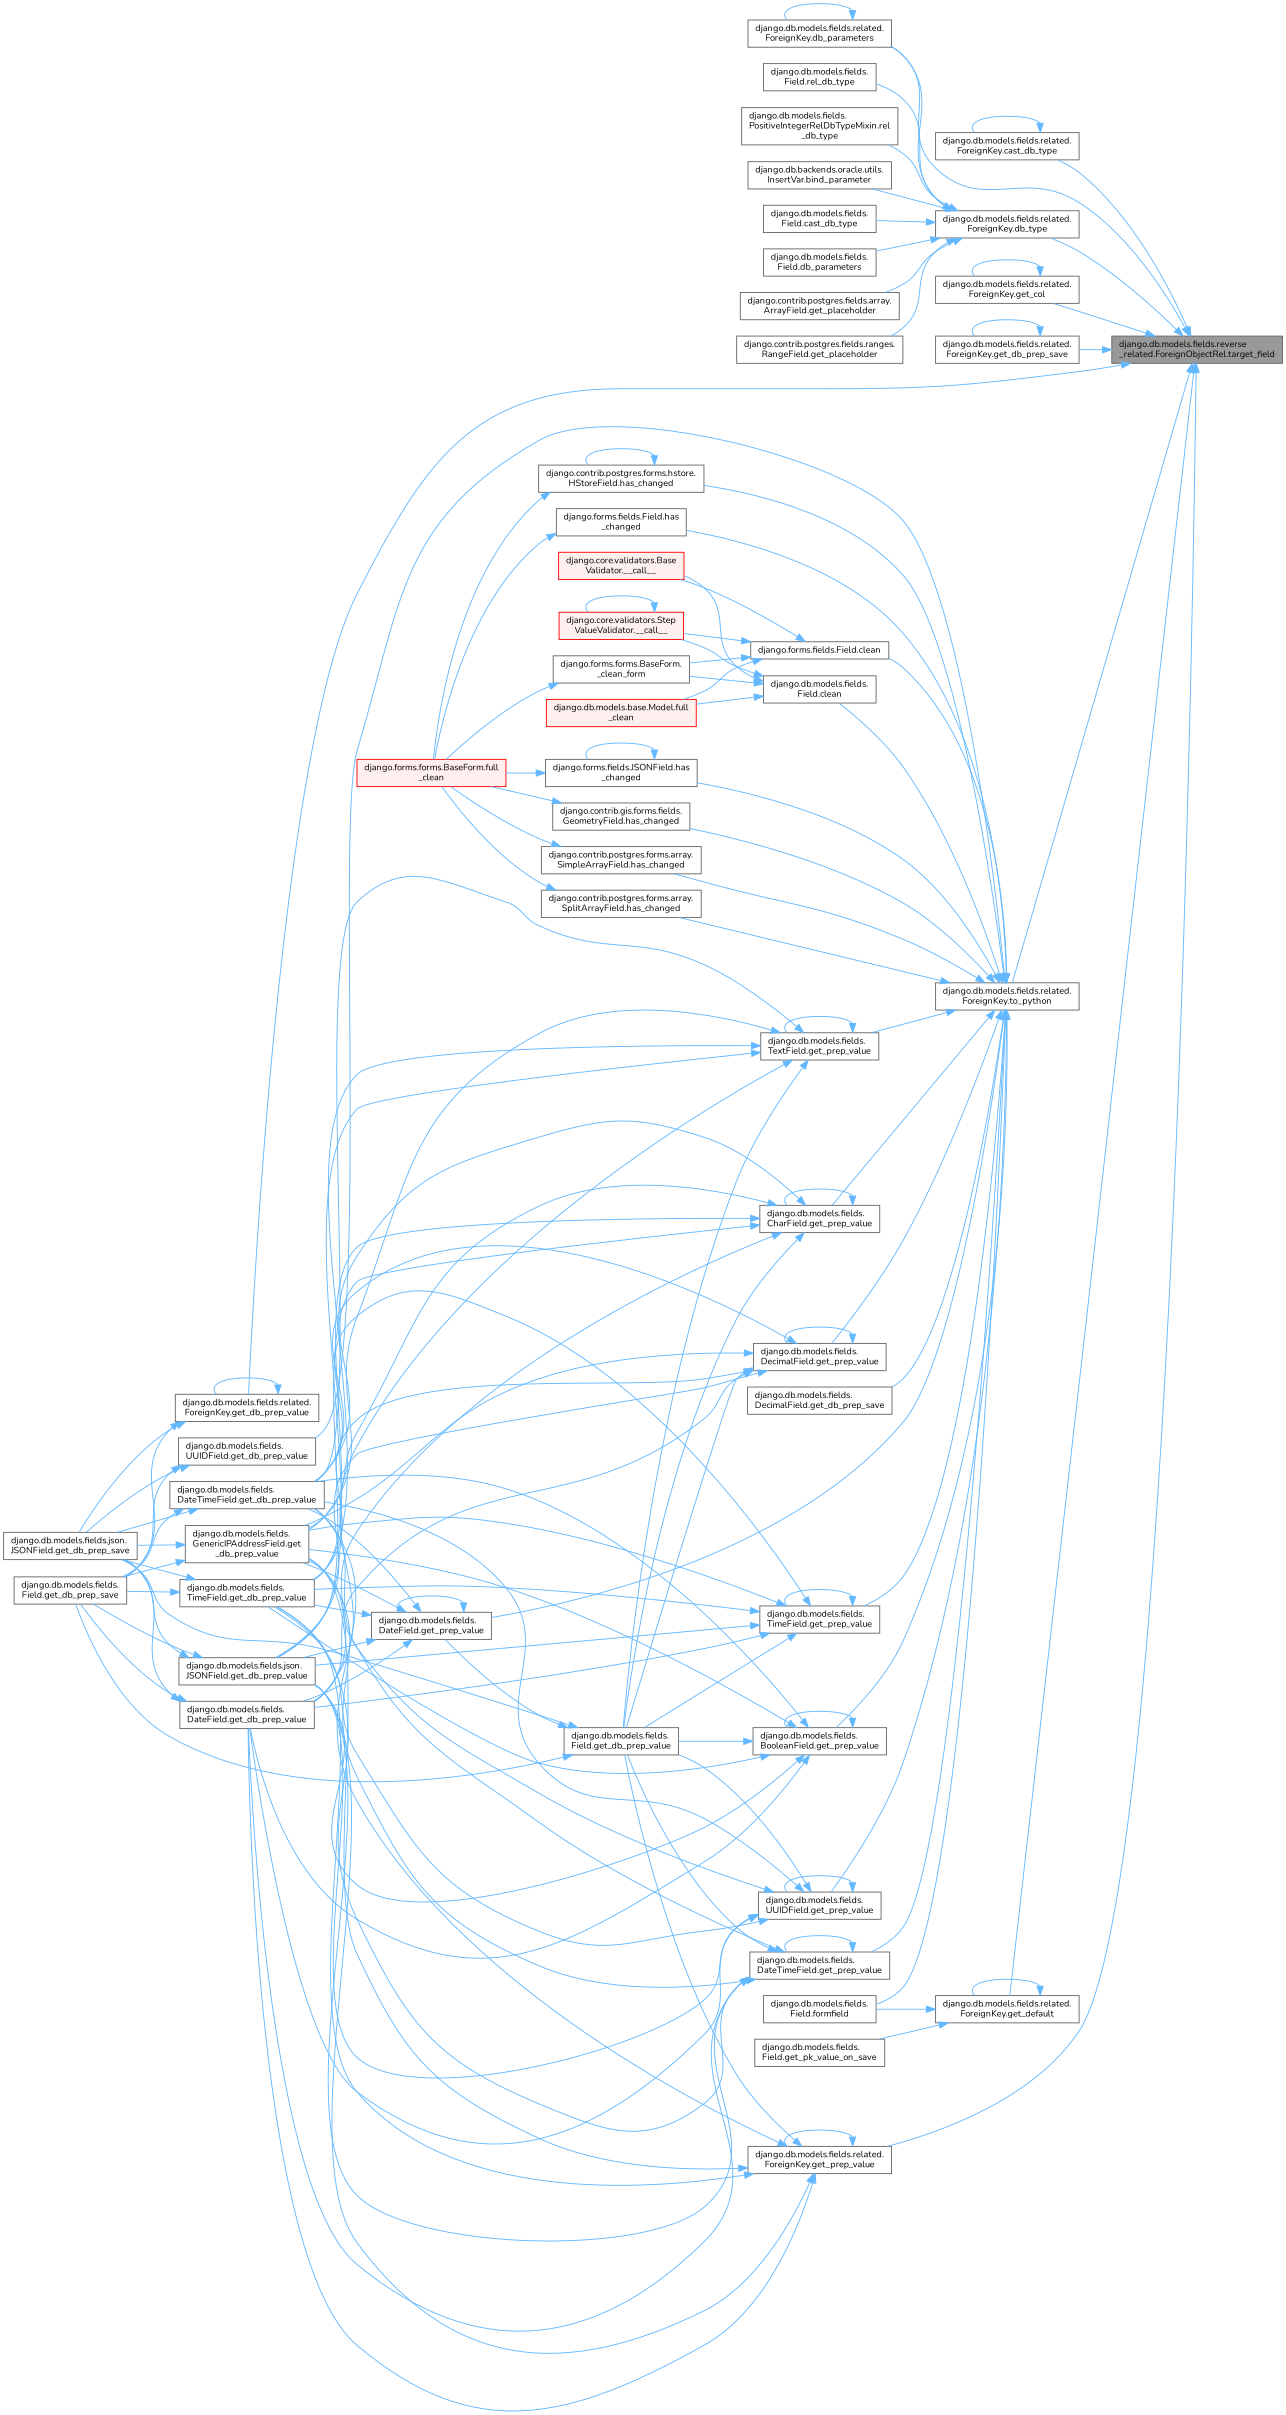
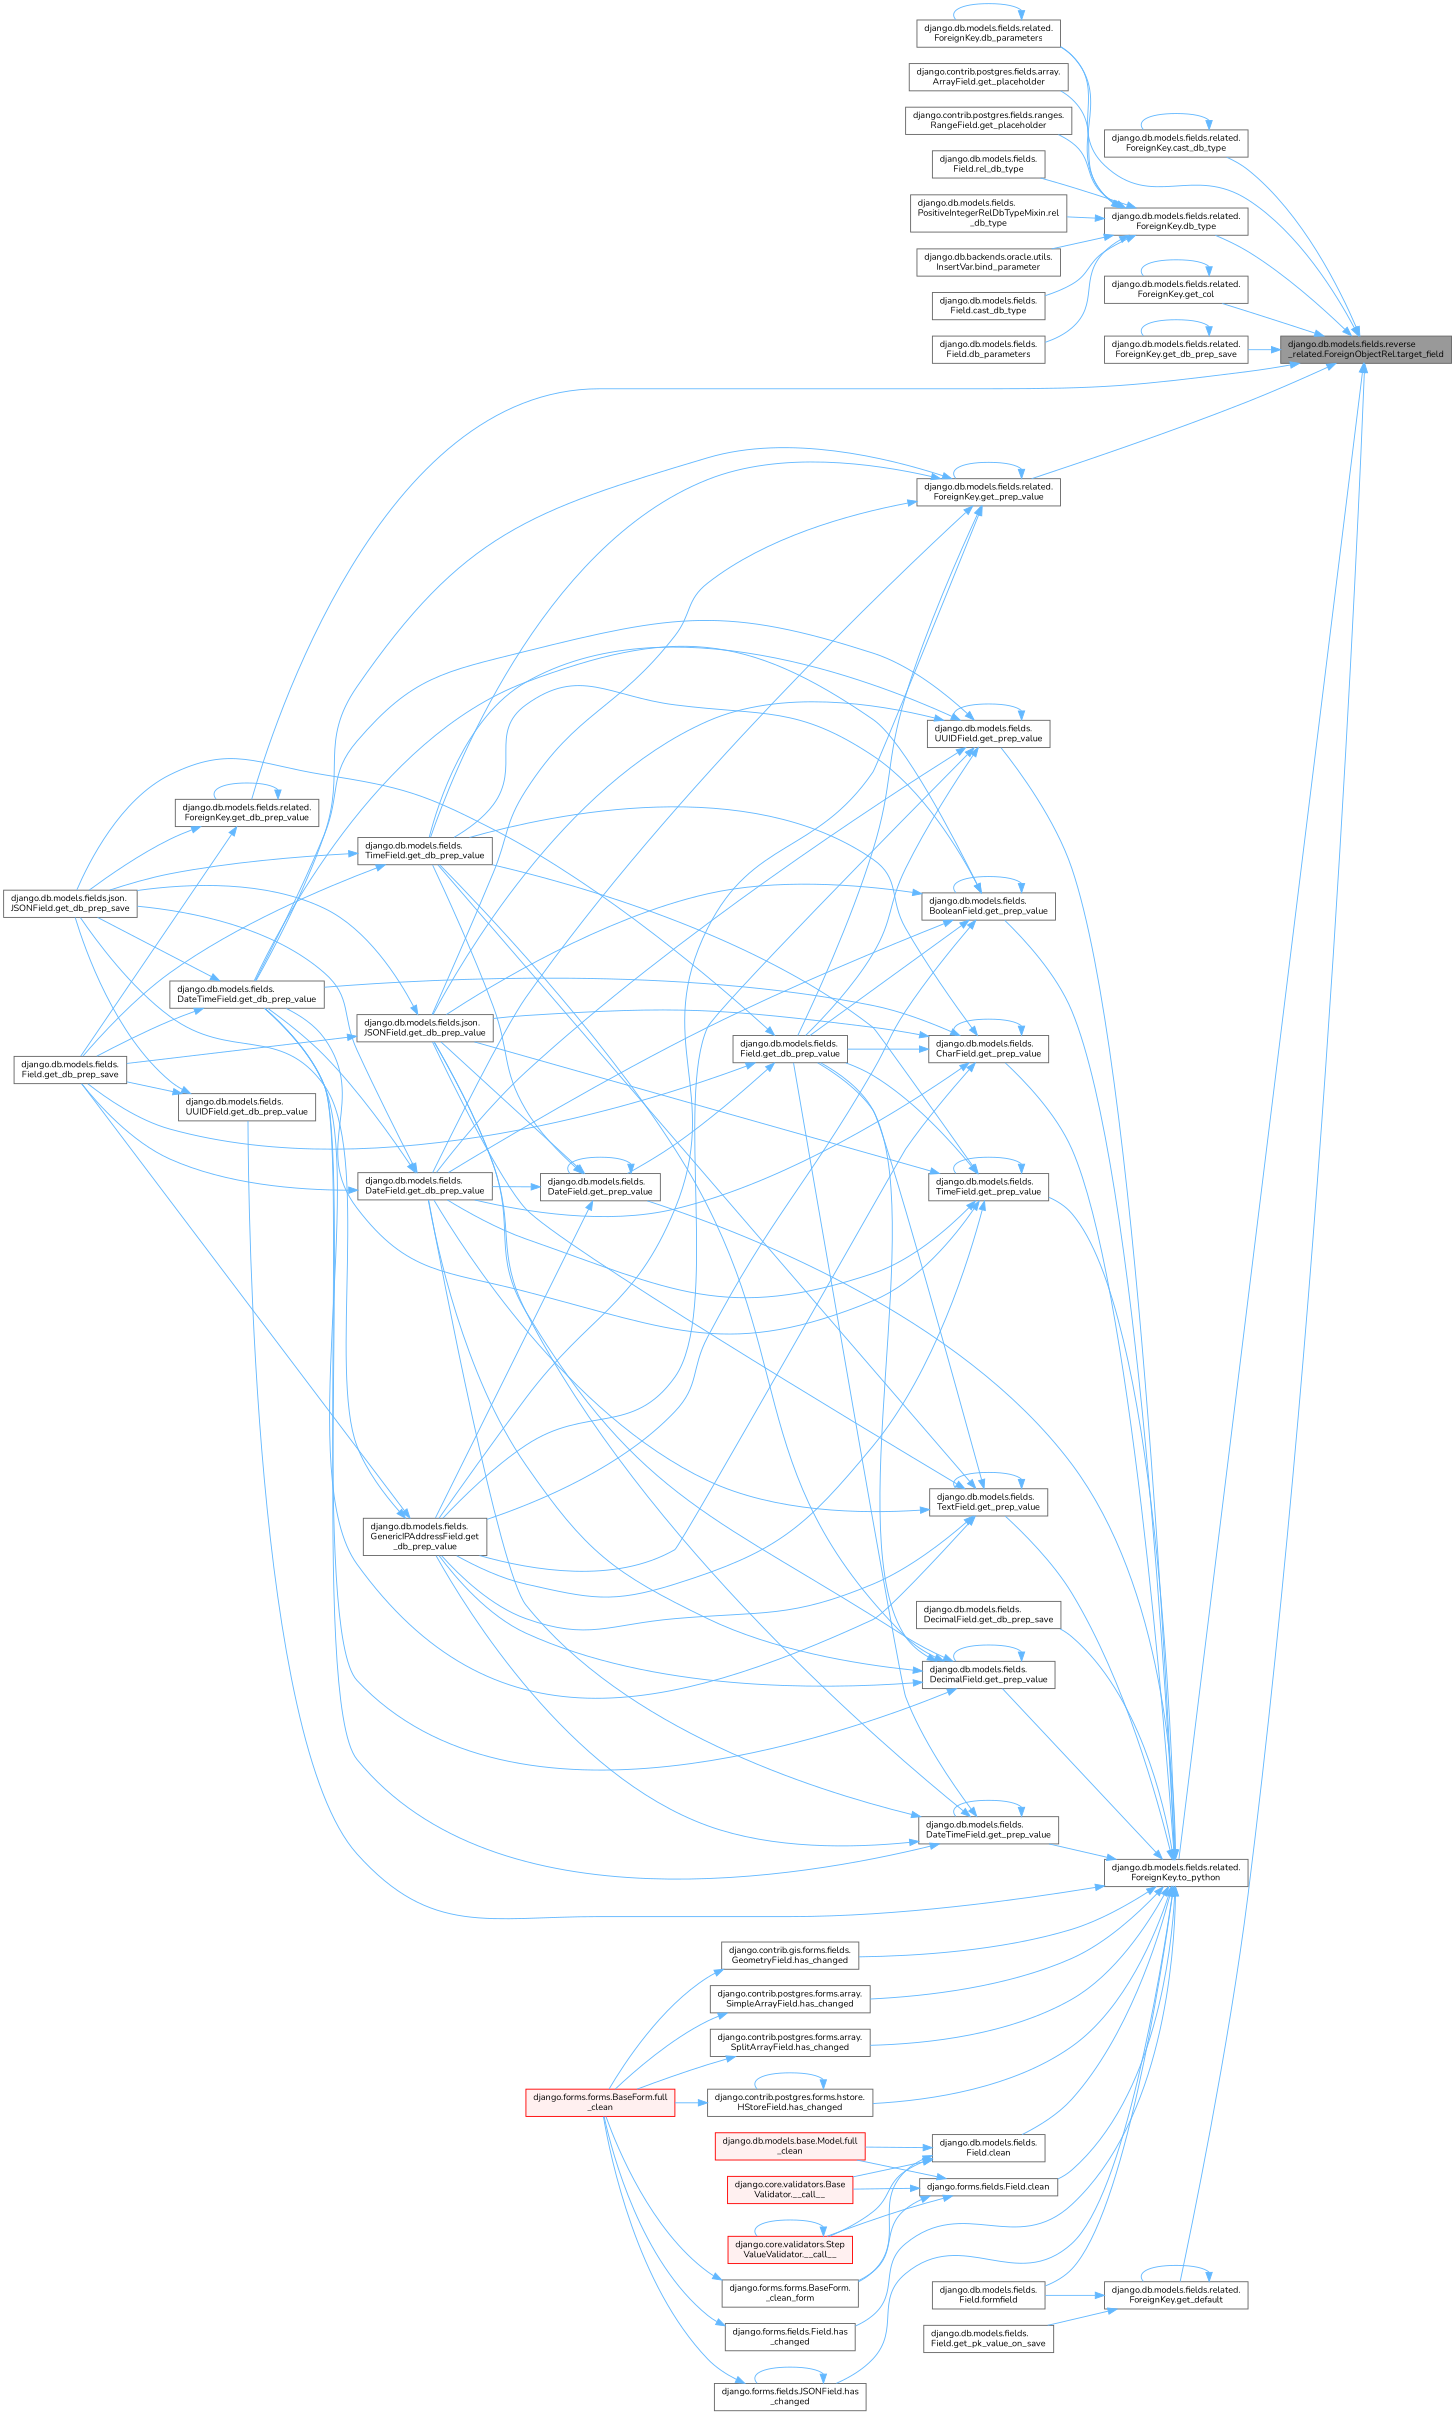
(367, 1550) -> (350, 1084)
(416, 2021) -> none
